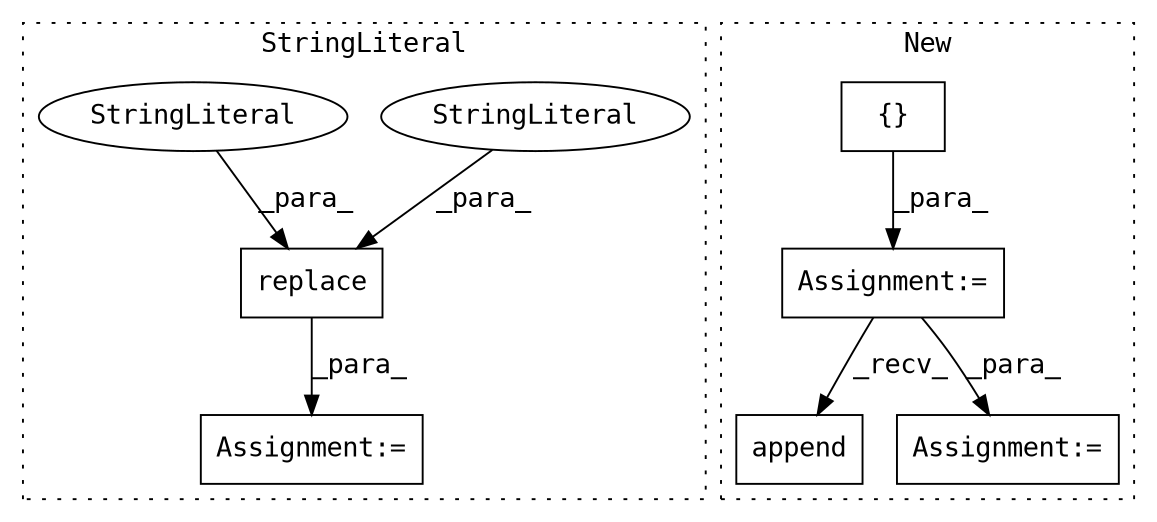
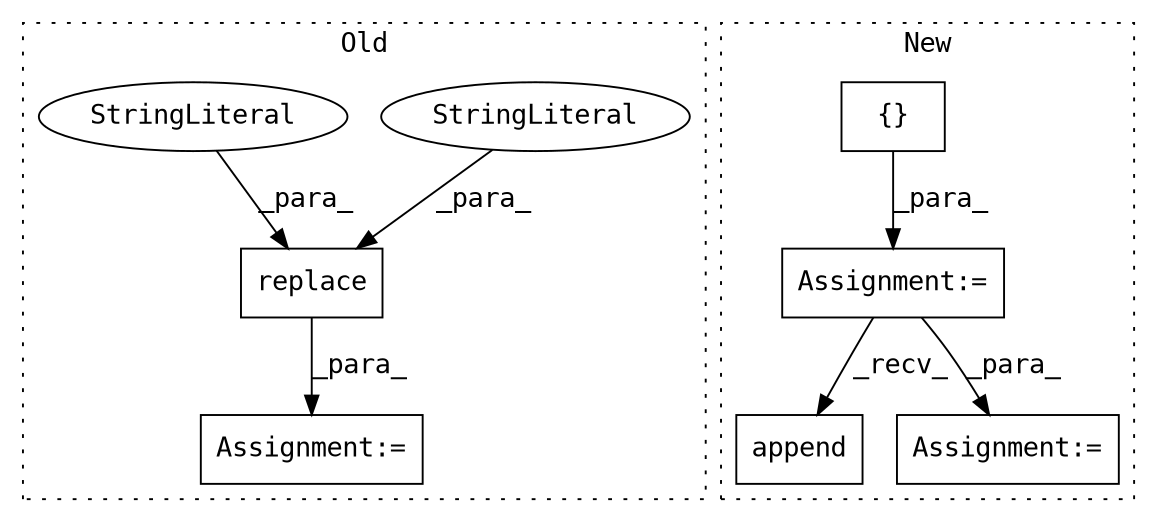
(364, 45) -> (364, 45)
